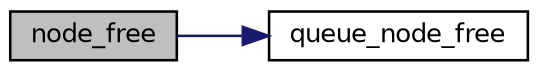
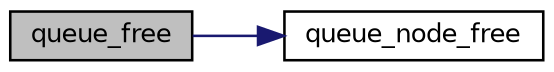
(94, 36) -> (101, 36)
